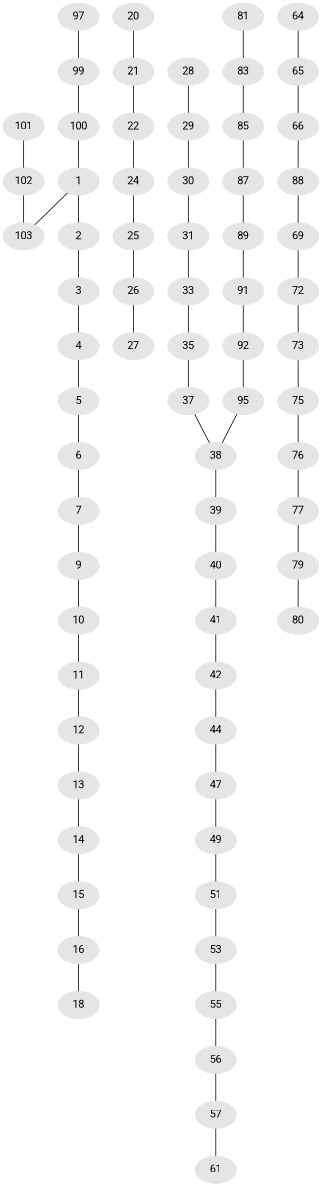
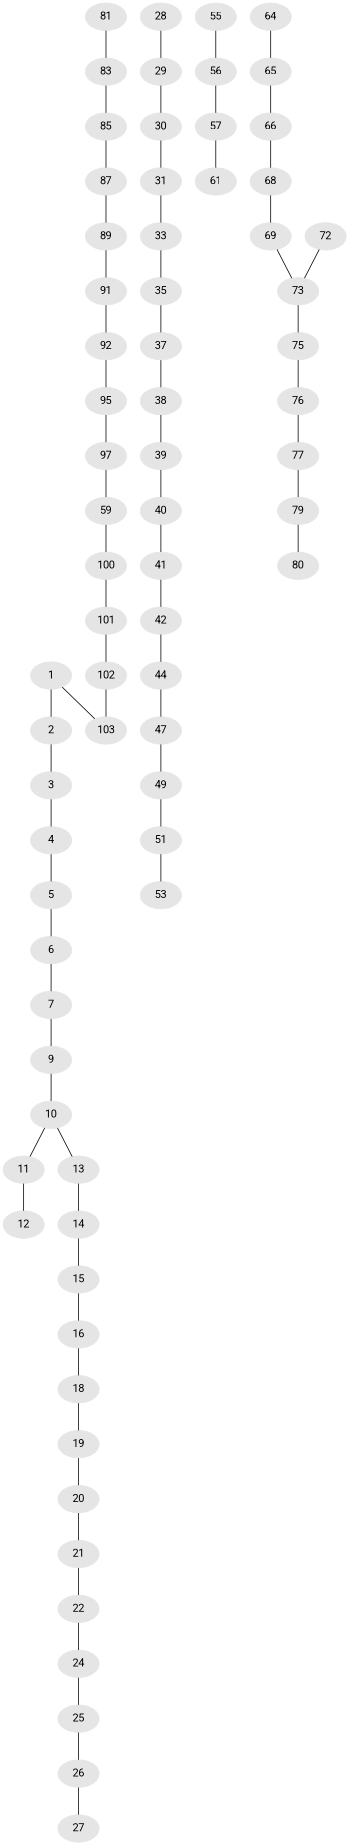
(79, 72) -> (106, 511)
(79, 154) -> (106, 593)
(298, 181) -> (271, 181)
(298, 264) -> (284, 264)
(229, 429) -> (106, 429)
(79, 758) -> (65, 1142)
(216, 978) -> none
none -> (79, 1444)
